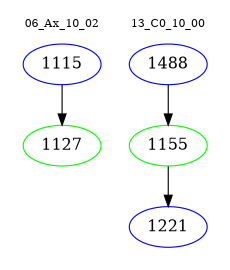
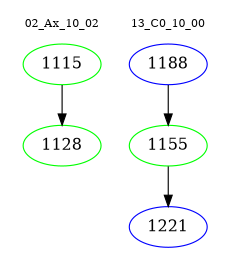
(62, 24) -> (62, 24)
(62, 64) -> (62, 64)
(168, 64) -> (168, 64)
(62, 146) -> (62, 146)
